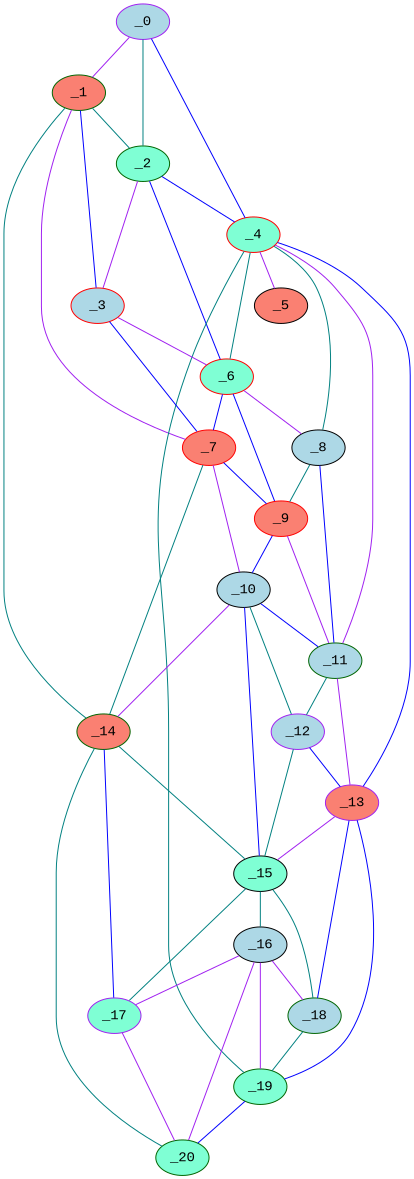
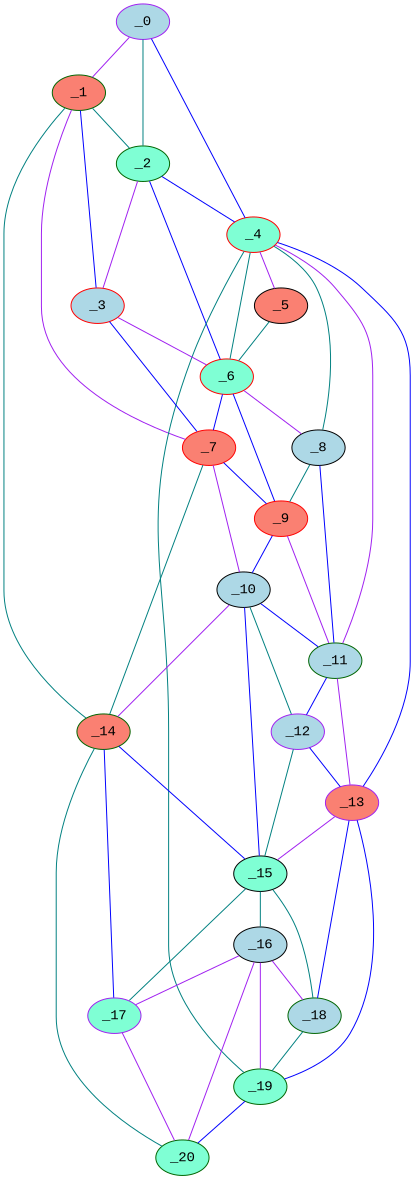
none -> (254, 341)
(317, 696) -> (317, 696)
(182, 803) -> (182, 803)
